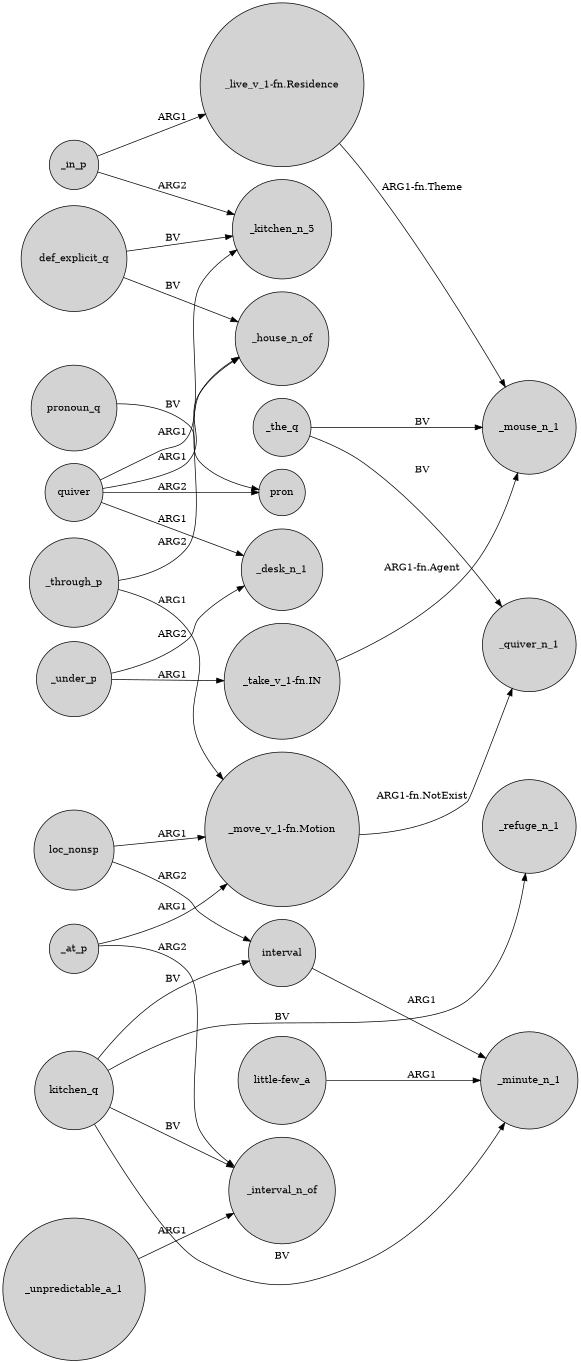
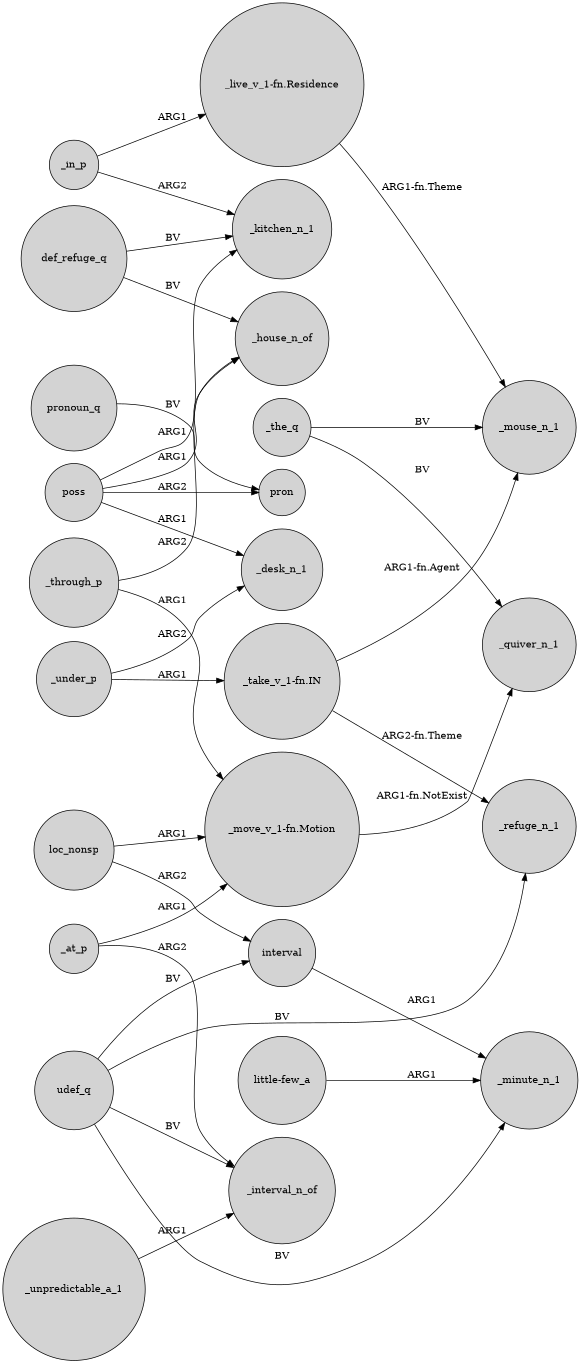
(282, 229) -> (282, 229)
(74, 259) -> (74, 259)
(74, 492) -> (74, 492)
none -> (407, 755)
(74, 1090) -> (74, 1090)
